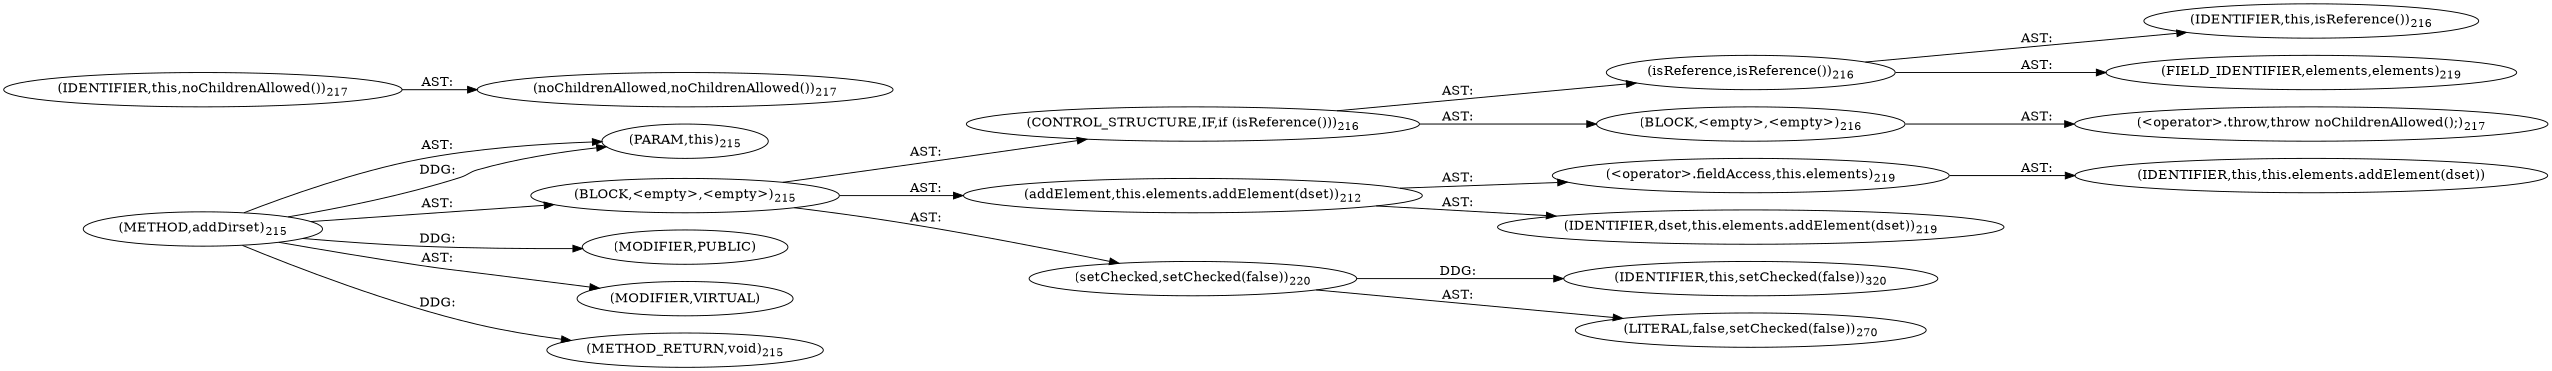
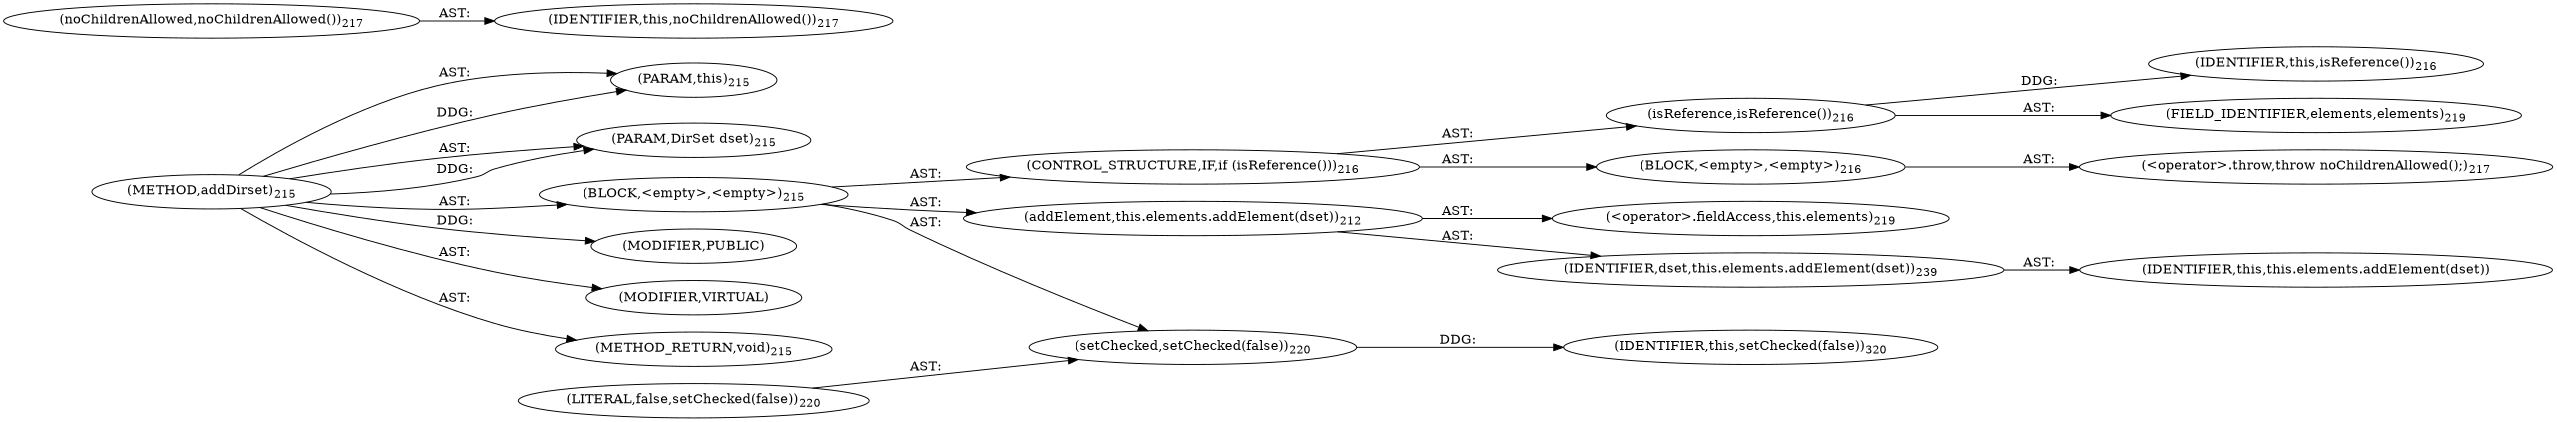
(2039, 39) -> (2041, 82)
(435, 90) -> (452, 21)
none -> (694, 140)
(2007, 176) -> (2037, 270)
(1927, 226) -> (1927, 269)
(440, 303) -> (457, 298)
(1465, 304) -> (940, 374)
(1867, 329) -> (810, 399)
